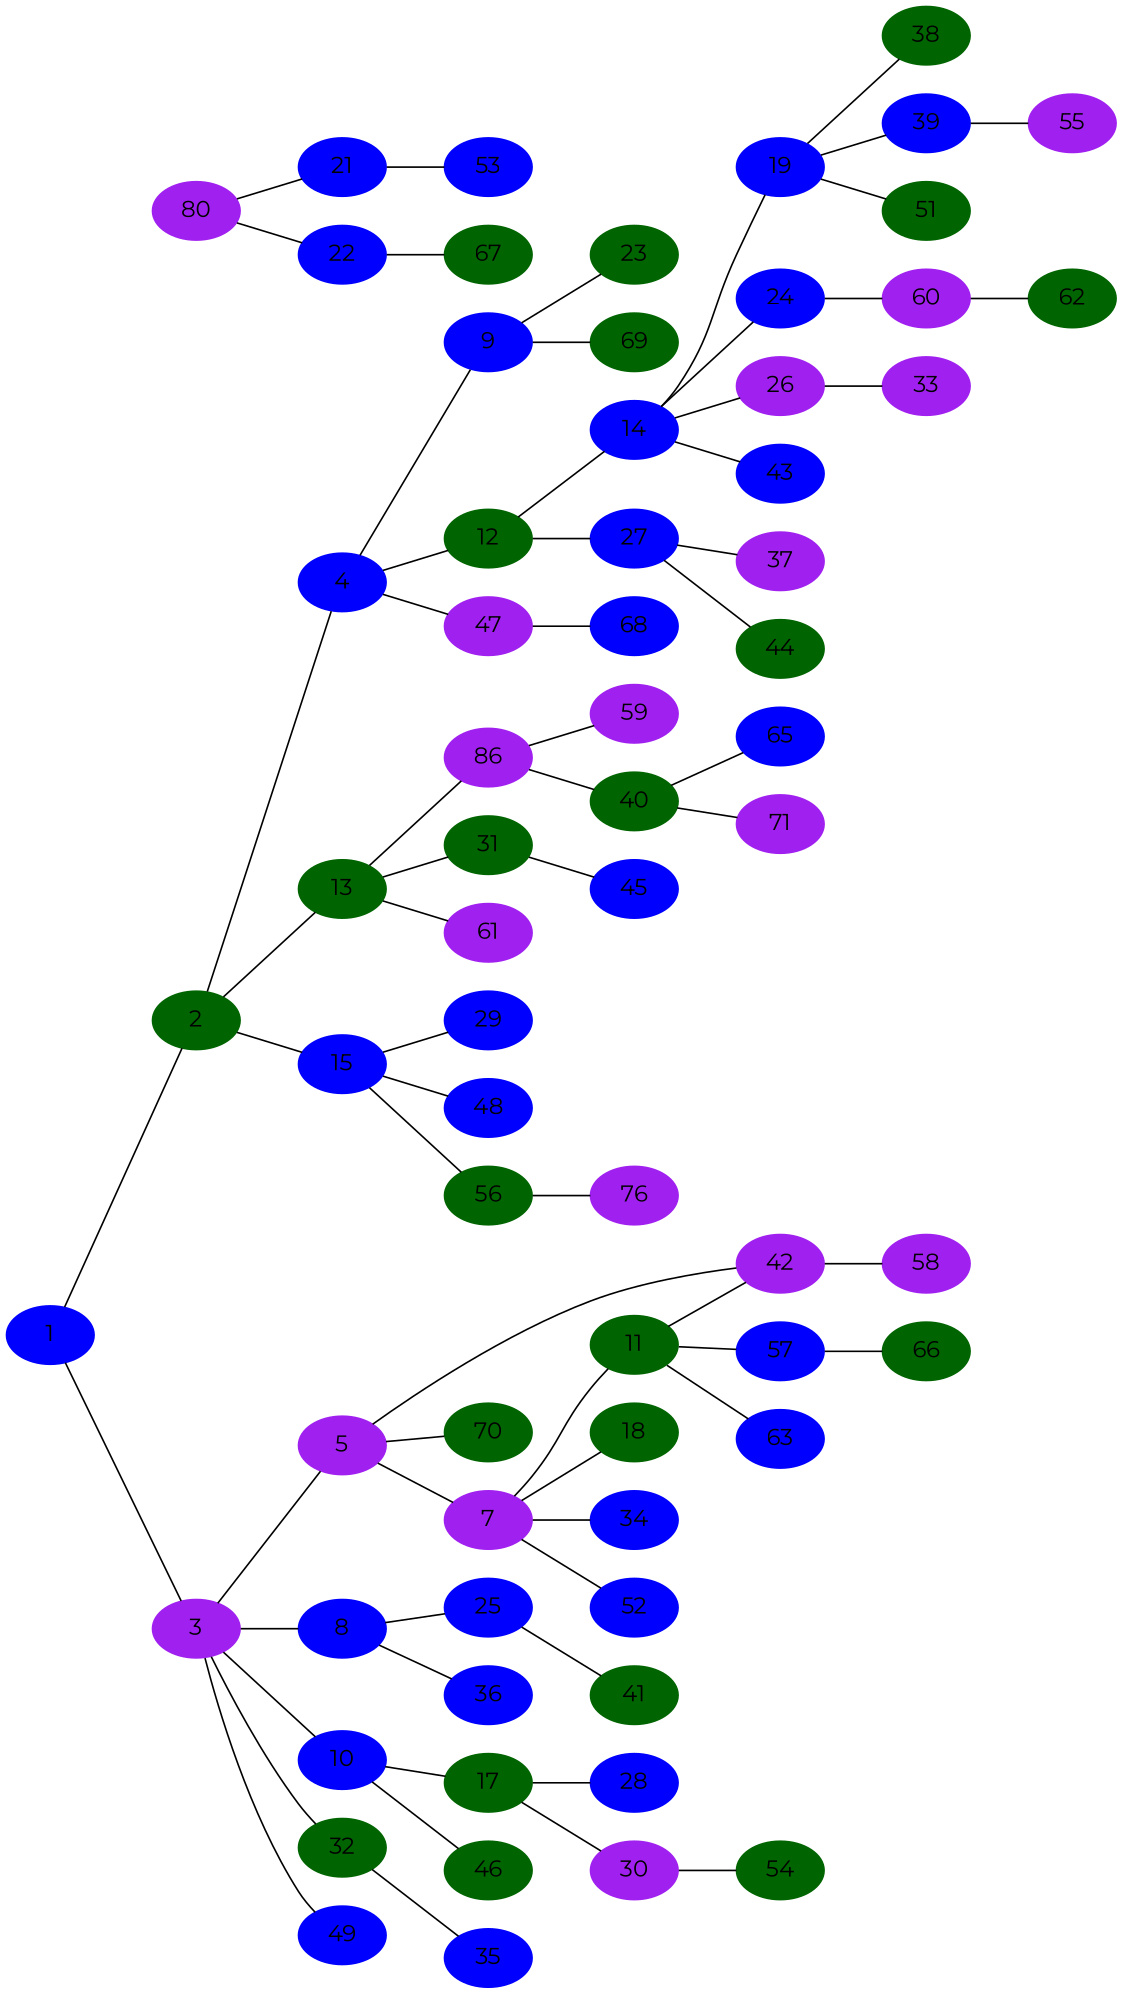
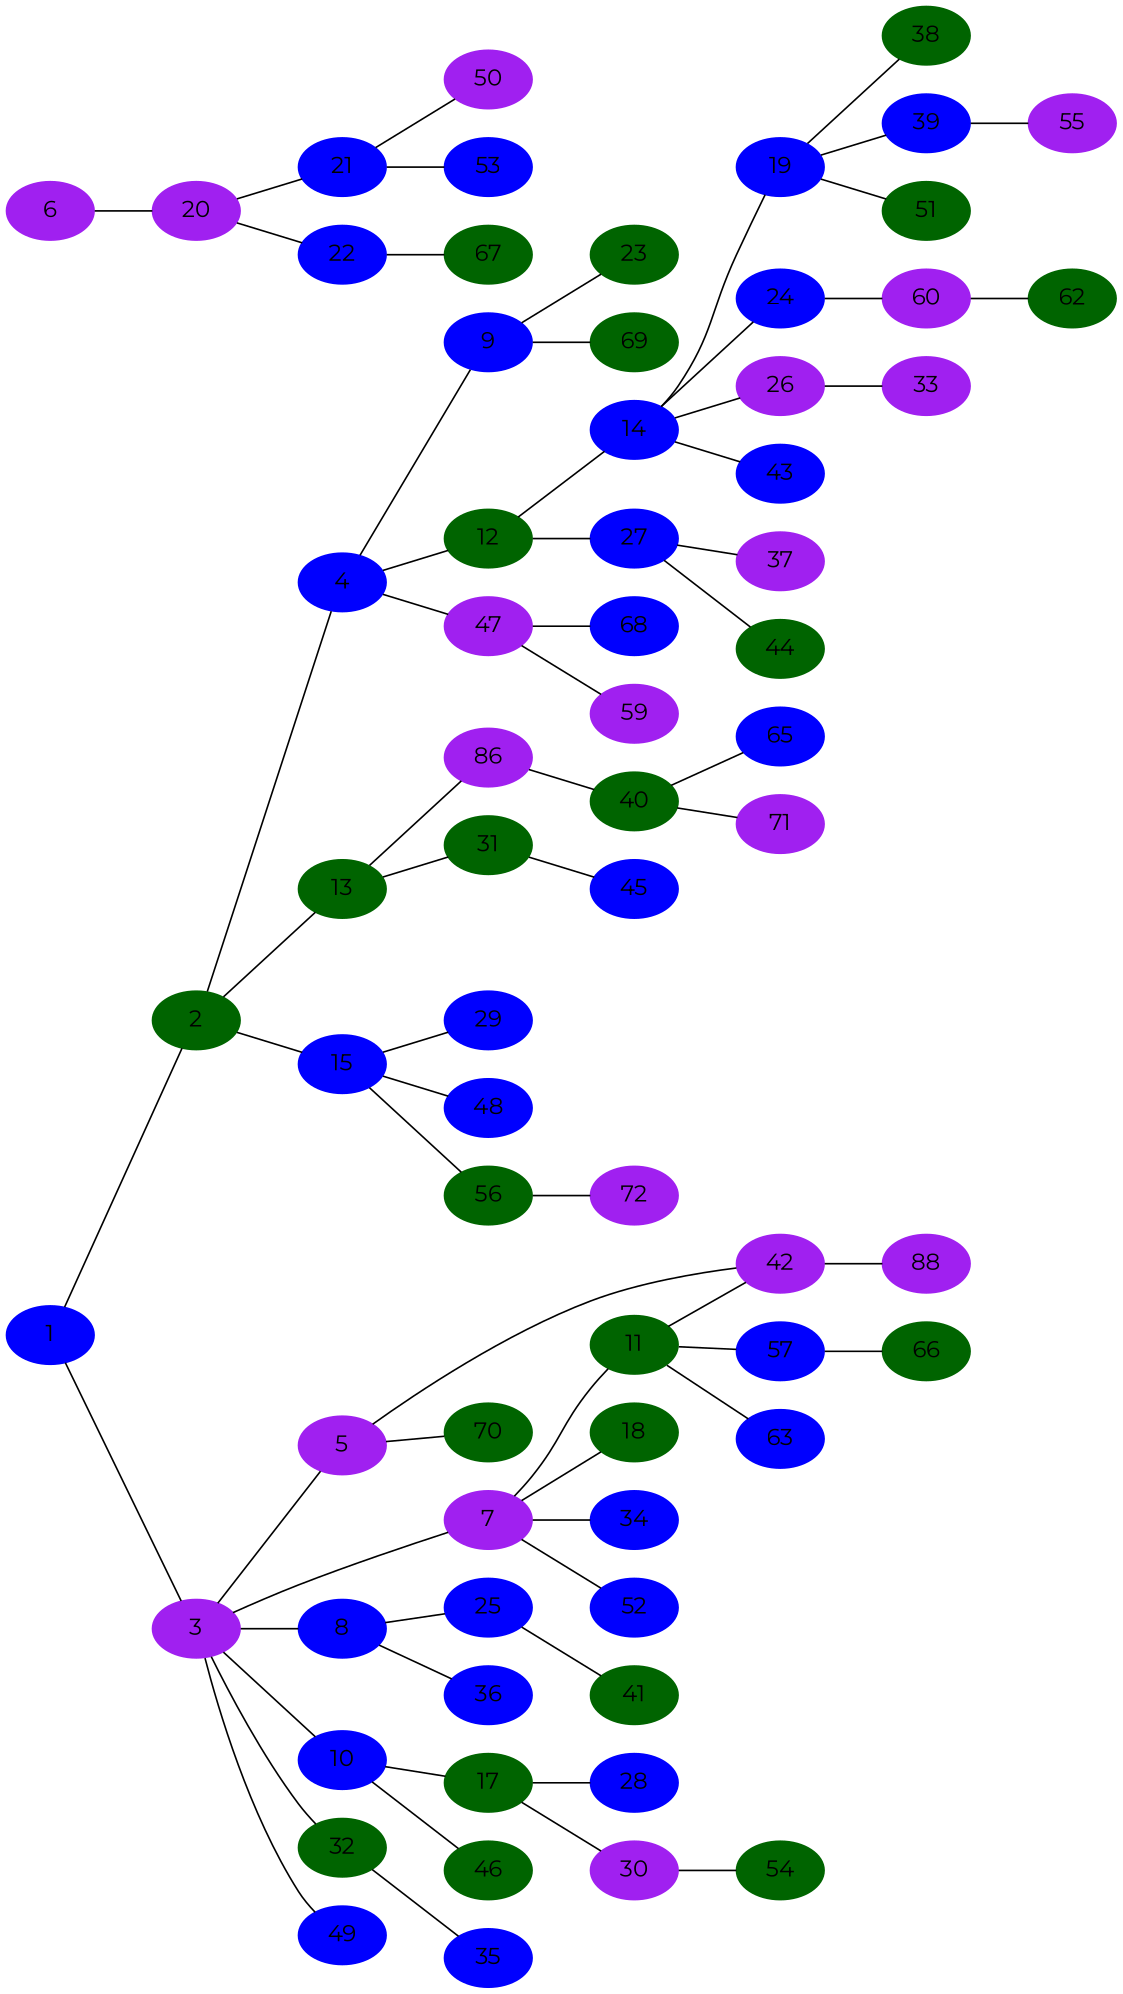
none -> (488, 79)
none -> (50, 211)
(196, 211) -> (196, 211)
(562, 736) -> (561, 670)
(488, 933) -> none
(634, 1196) -> (634, 1196)
(926, 1264) -> (926, 1264)
(415, 1483) -> (339, 1570)
